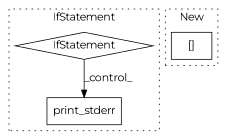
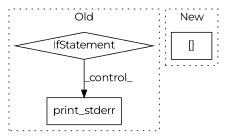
(84, 18) -> (84, 18)
